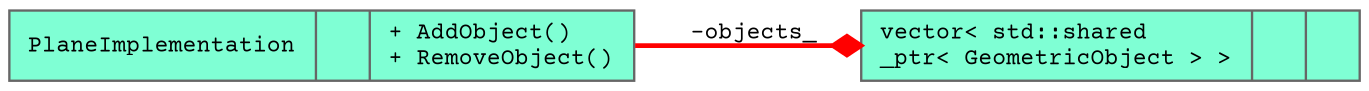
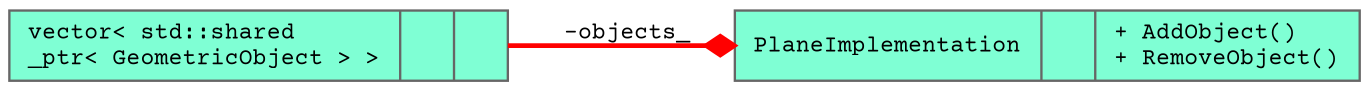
(734, 46) -> (607, 46)
